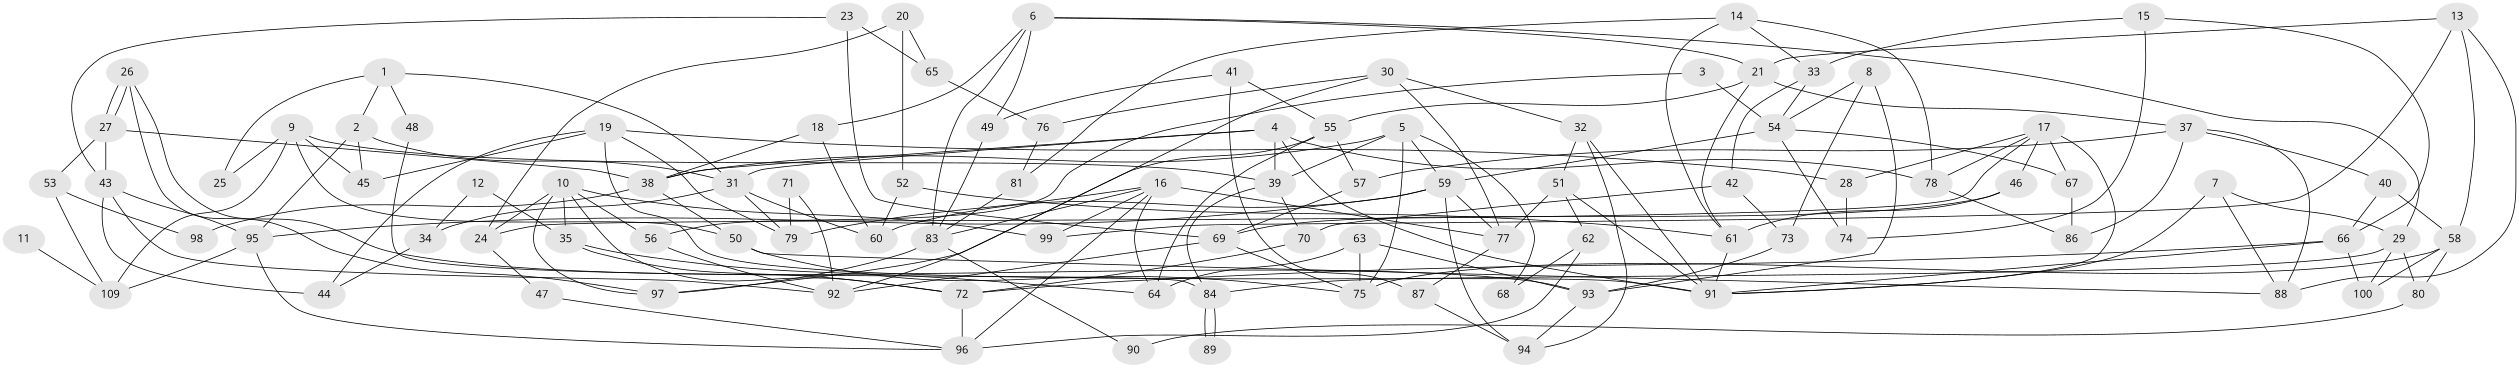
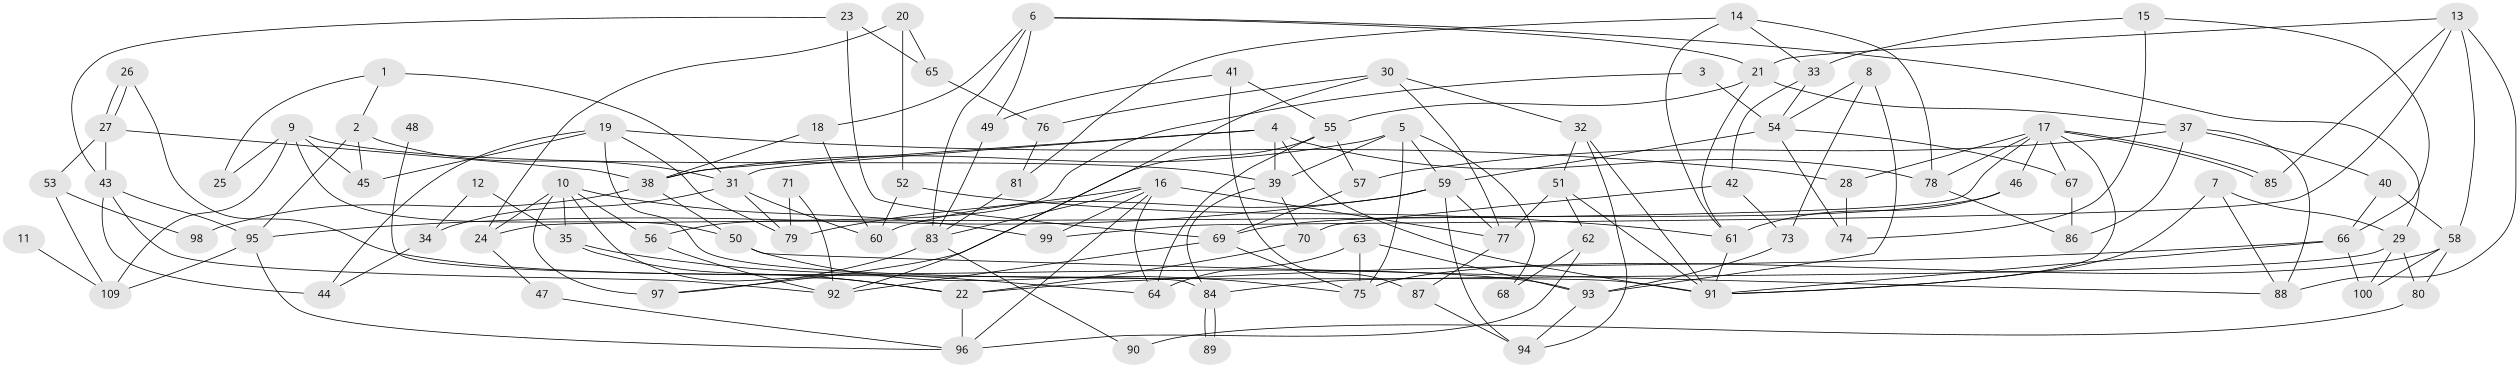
(398, 100) -> none
none -> (2271, 184)
(339, 252) -> none
(962, 295) -> (962, 295)
